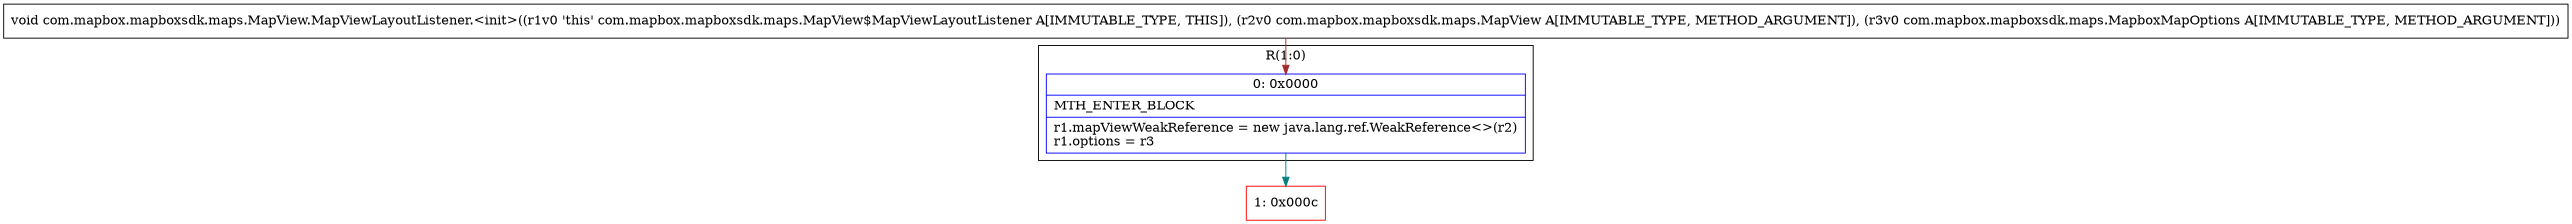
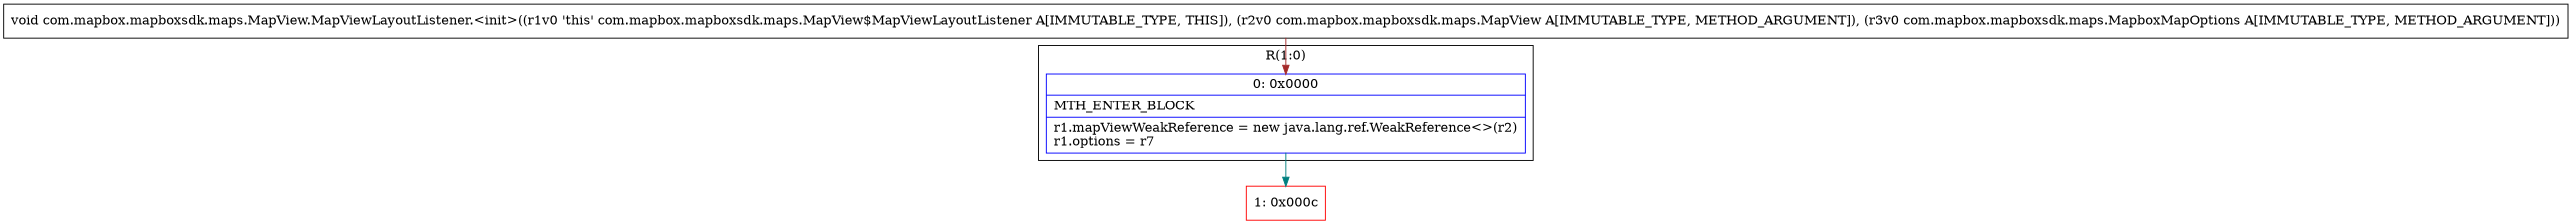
(1104, 142) -> (1104, 142)
